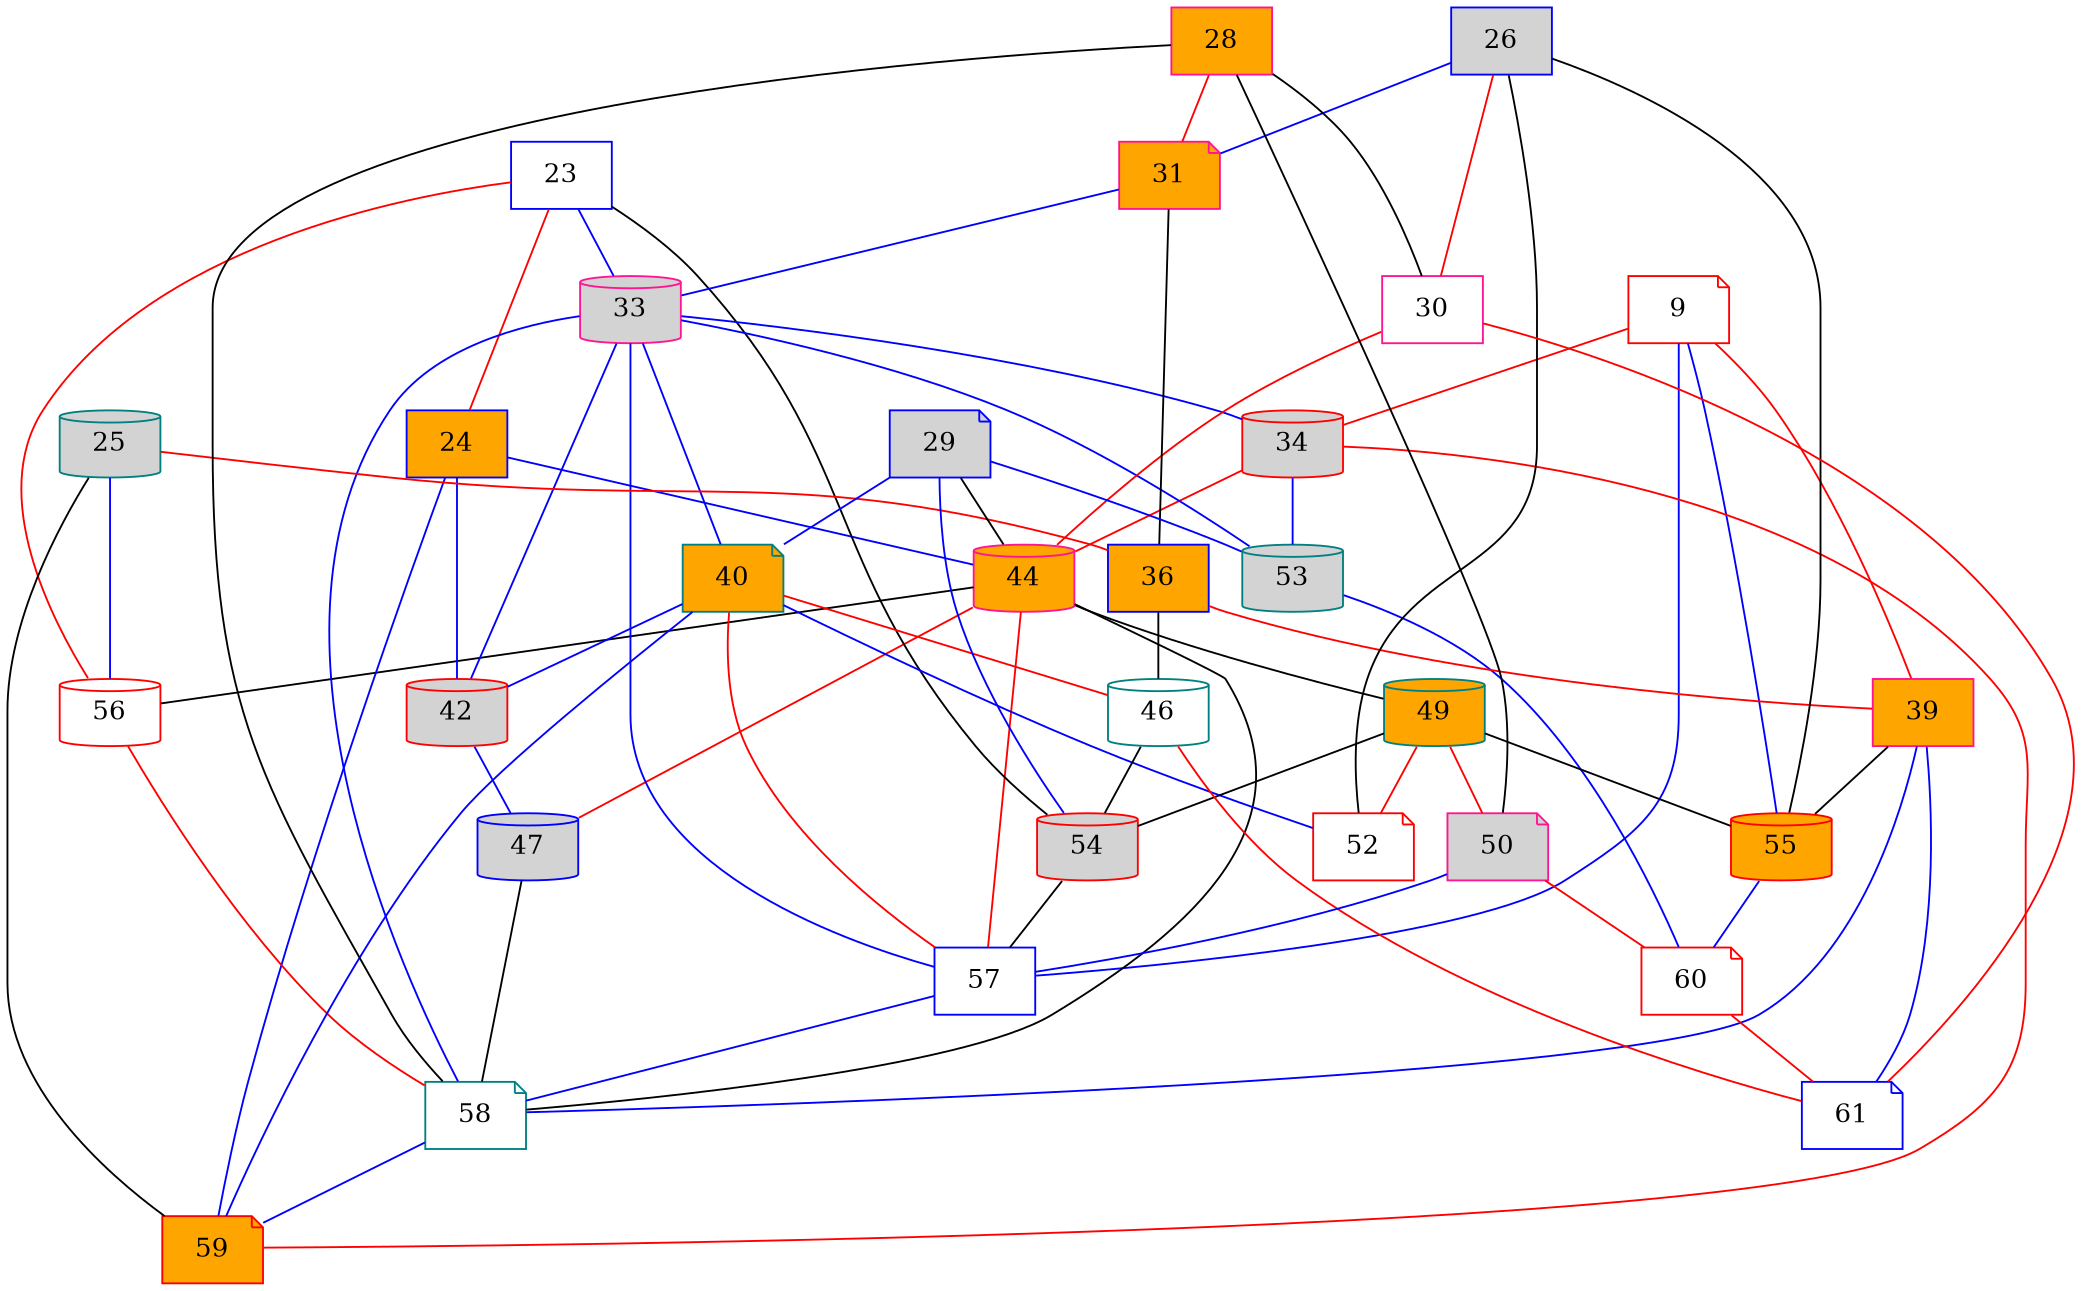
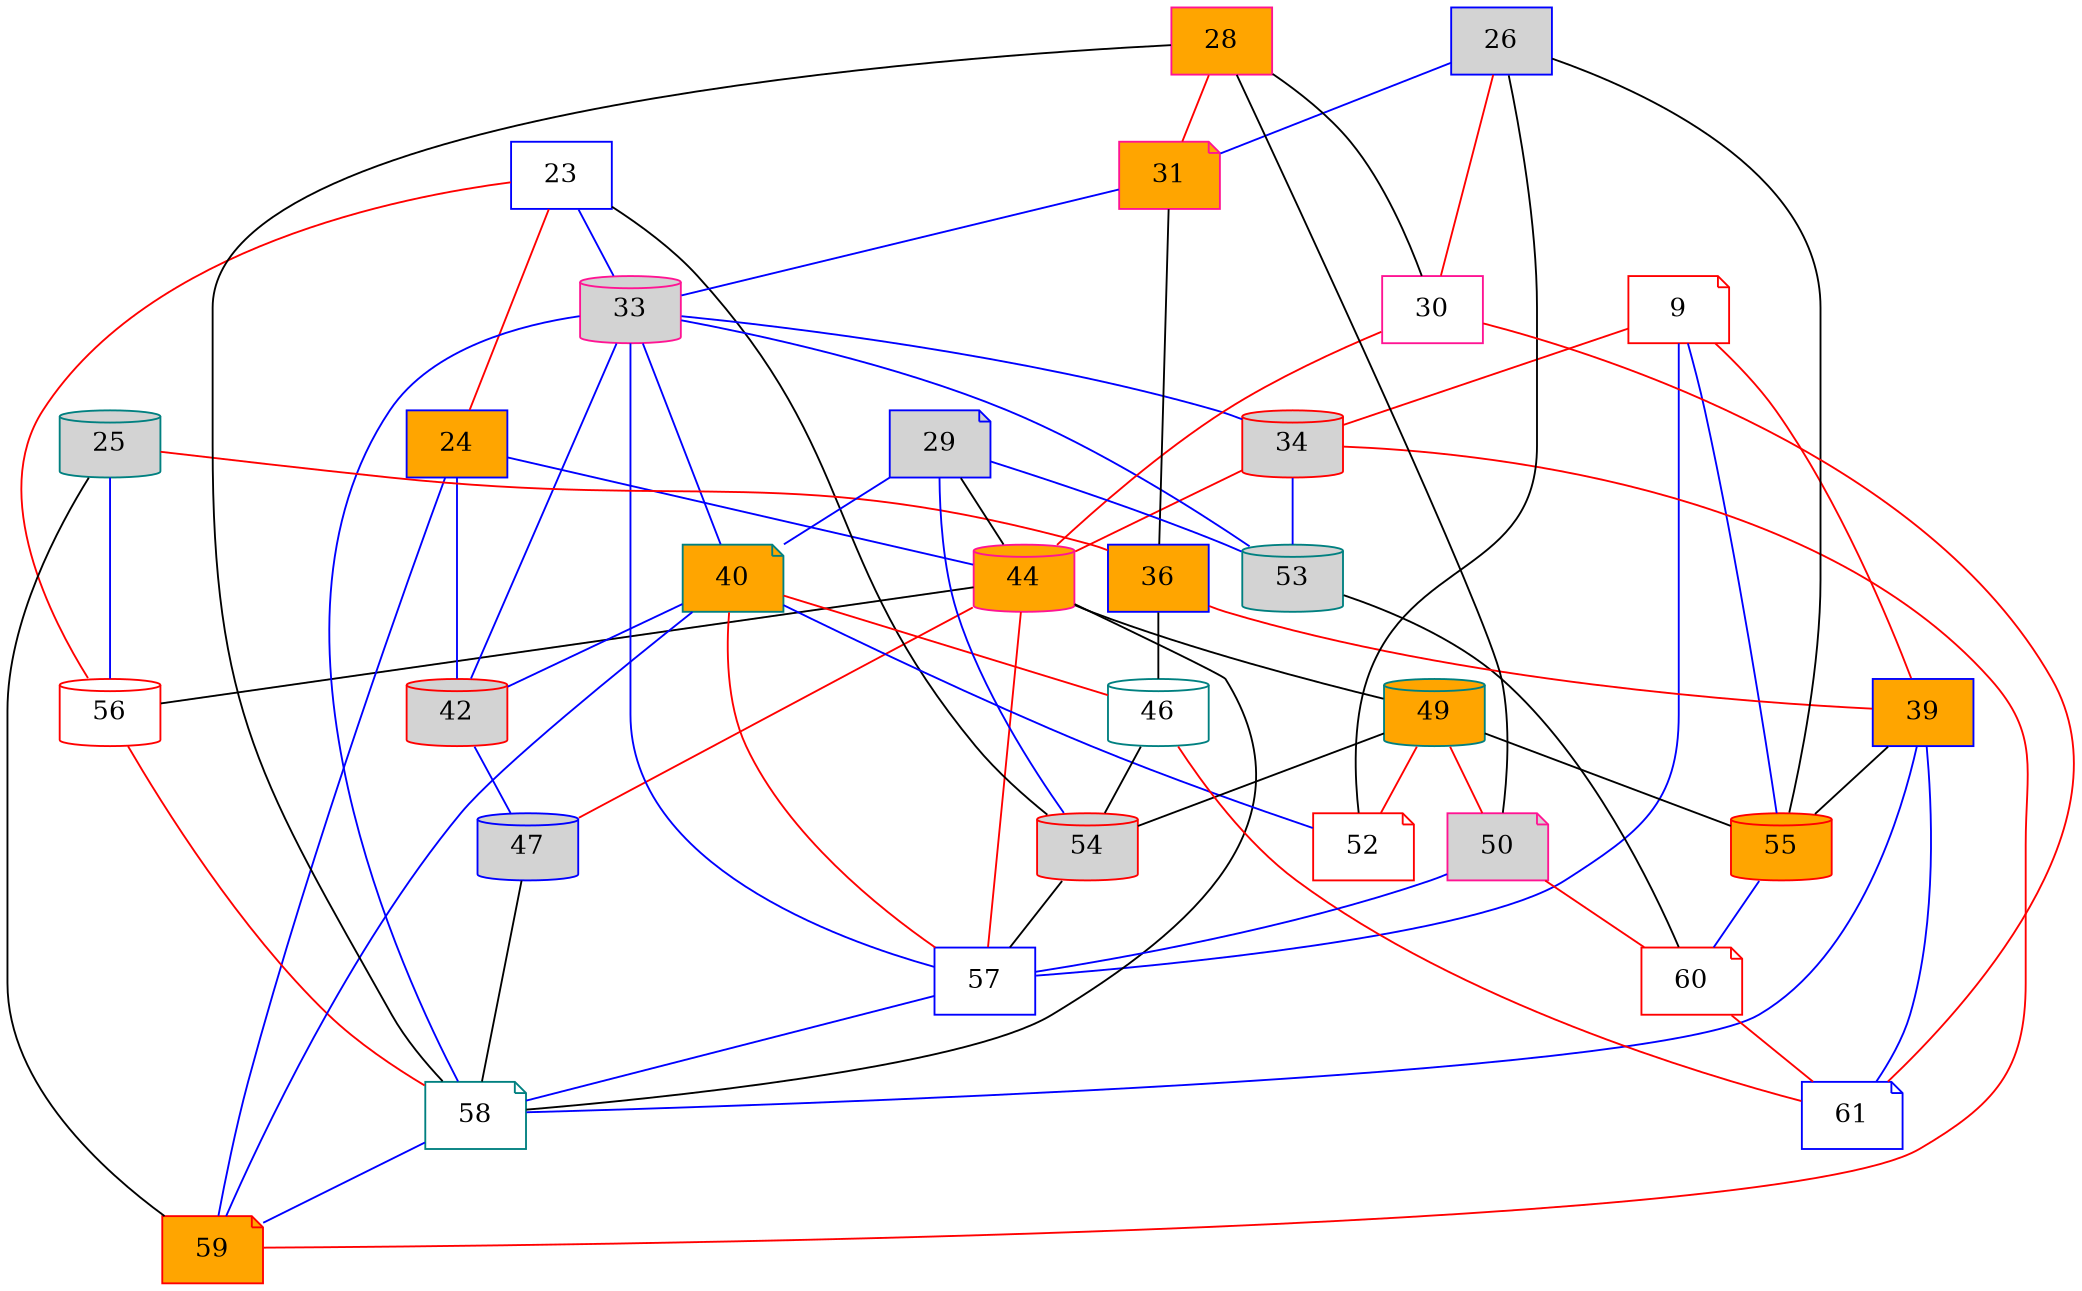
(1923, 713) -> (1923, 713)
(1551, 731) -> (1551, 731)
